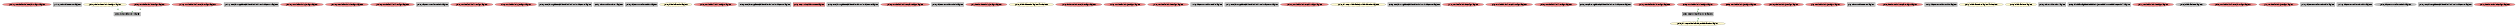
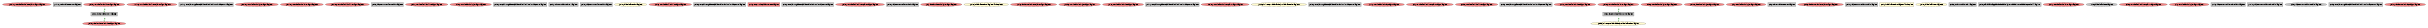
(105, 4) -> (104, 24)
(1207, 4) -> none
(1981, 4) -> (1897, 4)
(116, 9) -> (104, 18)
